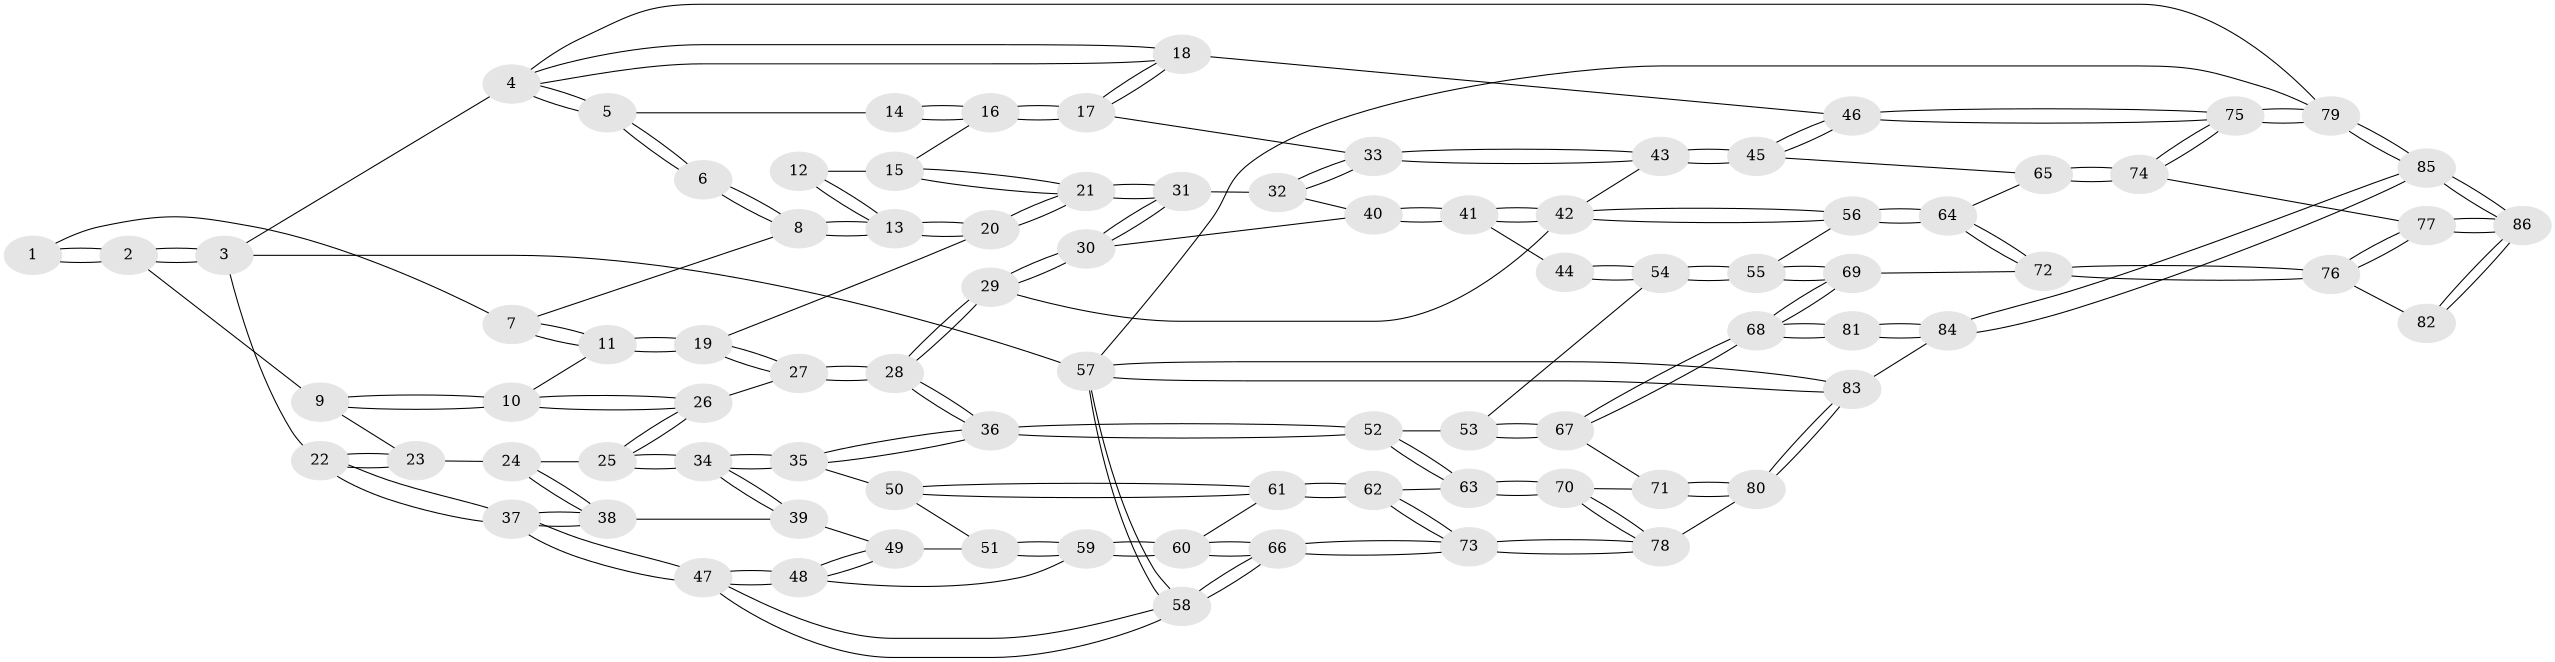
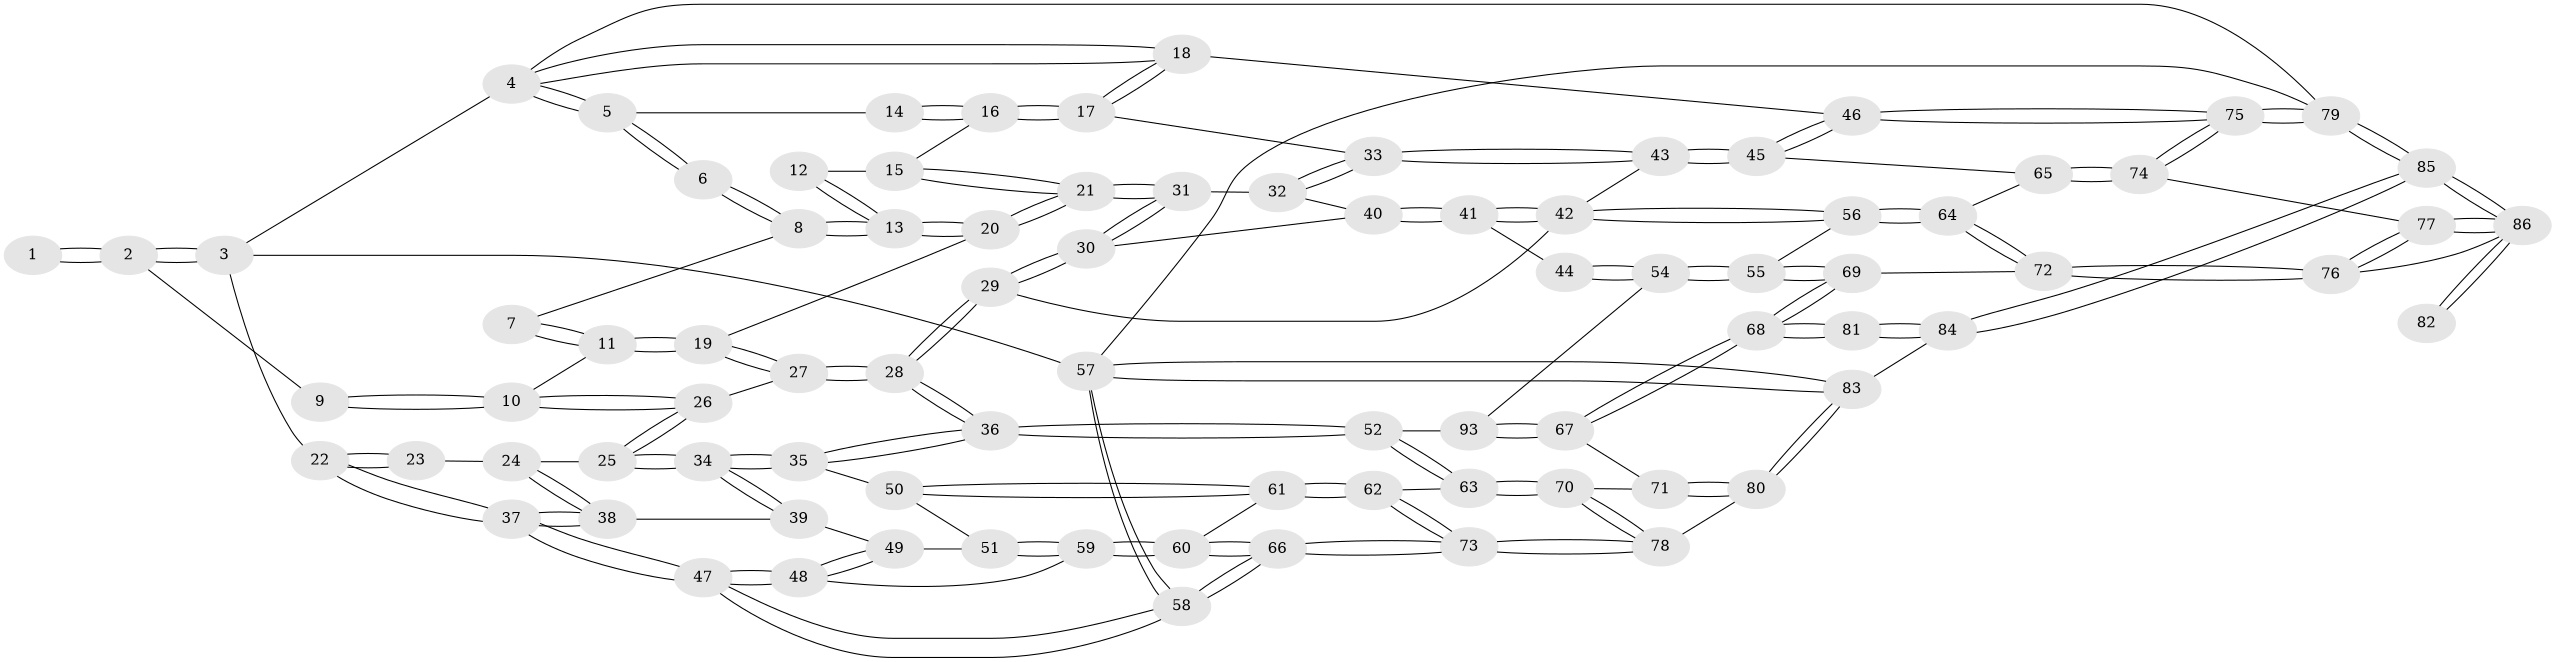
(277, 232) -> none
(2379, 299) -> (2431, 260)
(1469, 431) -> (1469, 431)
(368, 432) -> none
